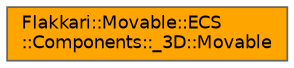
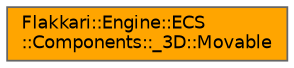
(147, 34) -> (147, 34)
